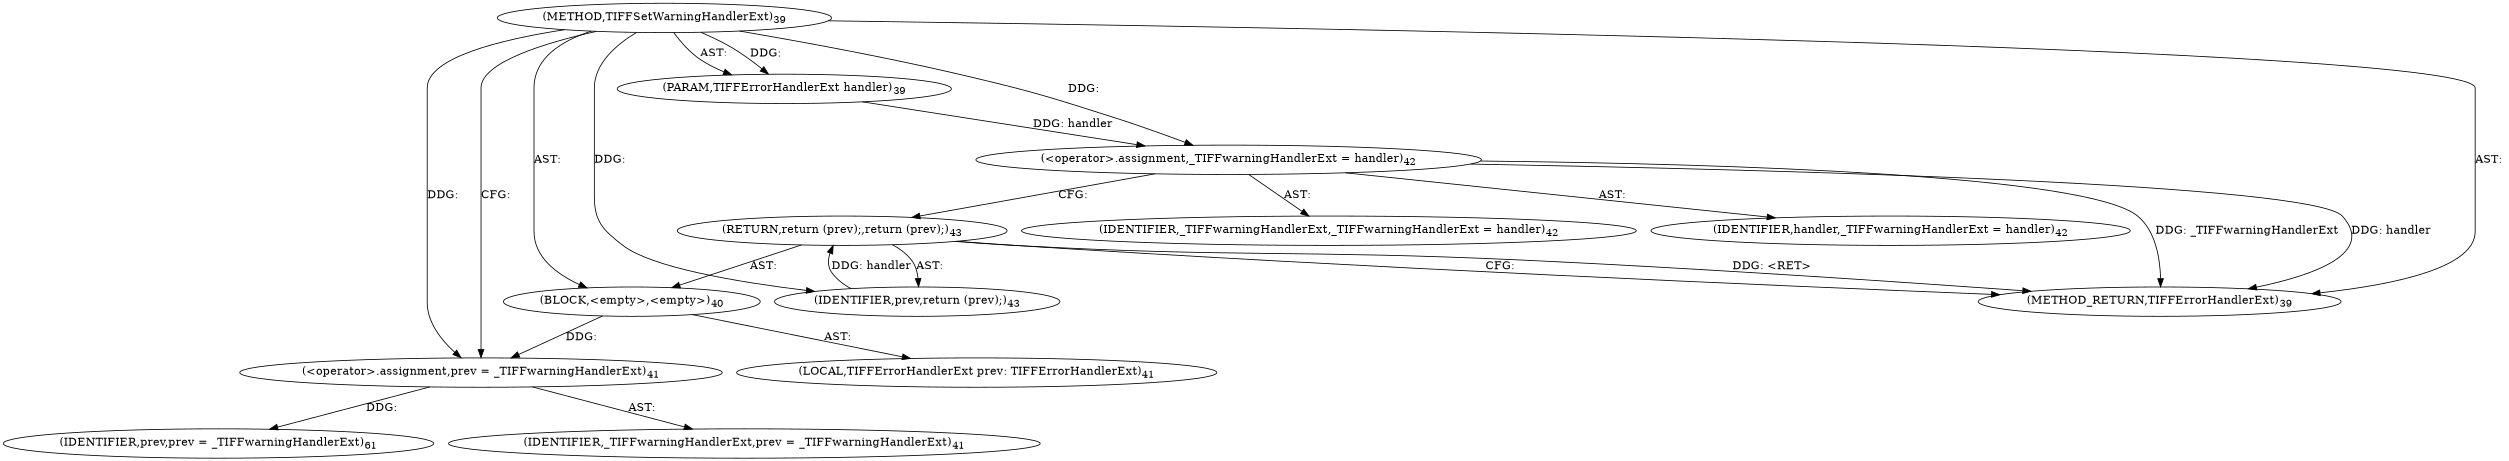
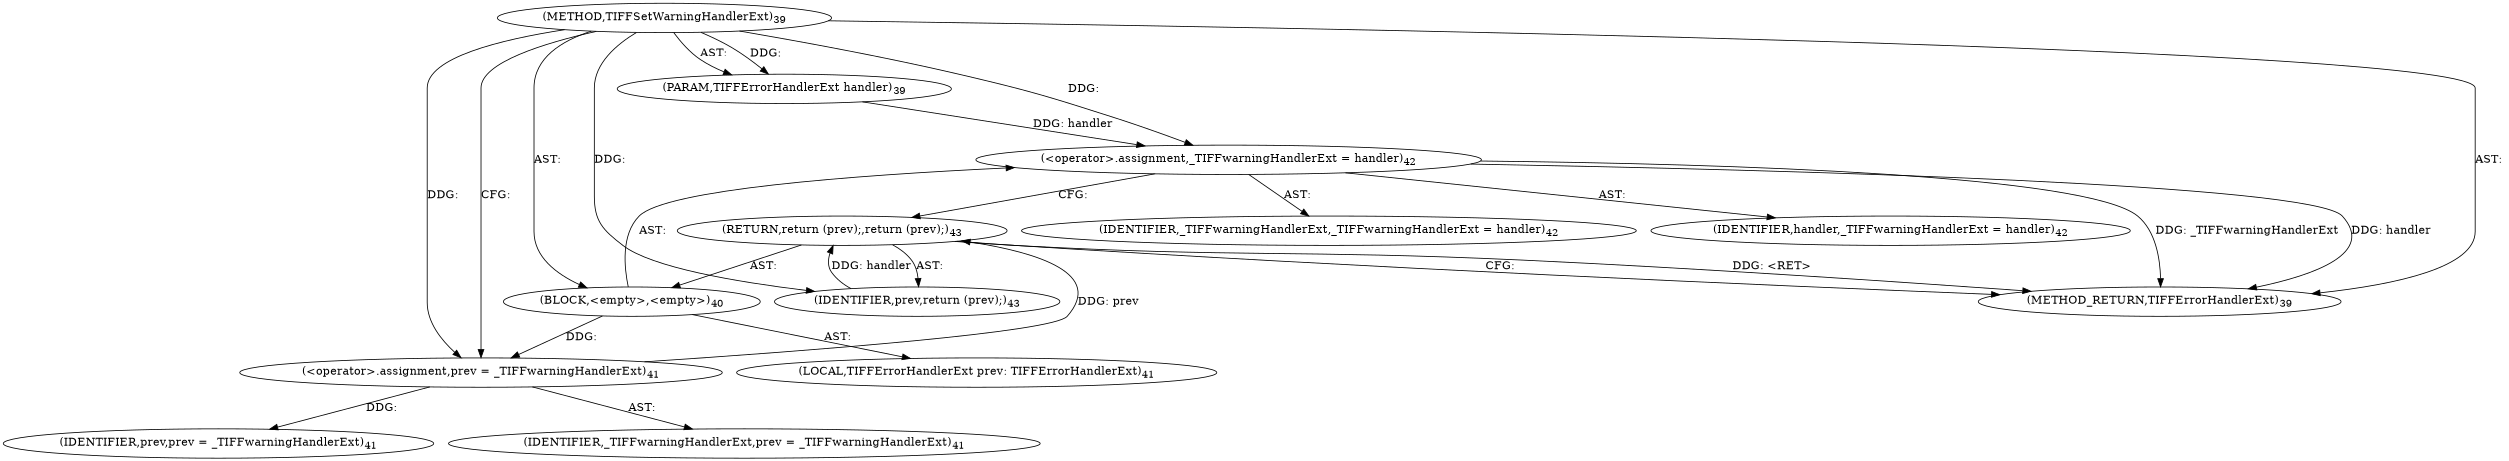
none -> (783, 184)
none -> (933, 339)
(371, 442) -> (371, 442)
